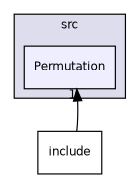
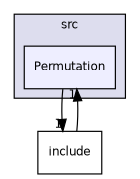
none -> (62, 106)
